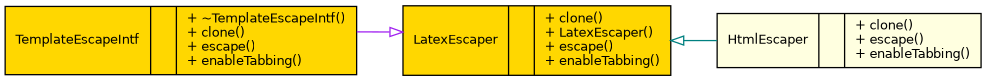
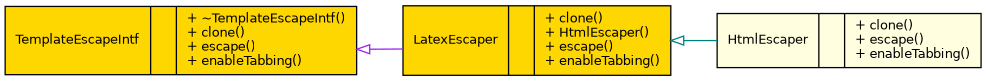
(373, 32) -> (386, 49)
(599, 33) -> (597, 33)
